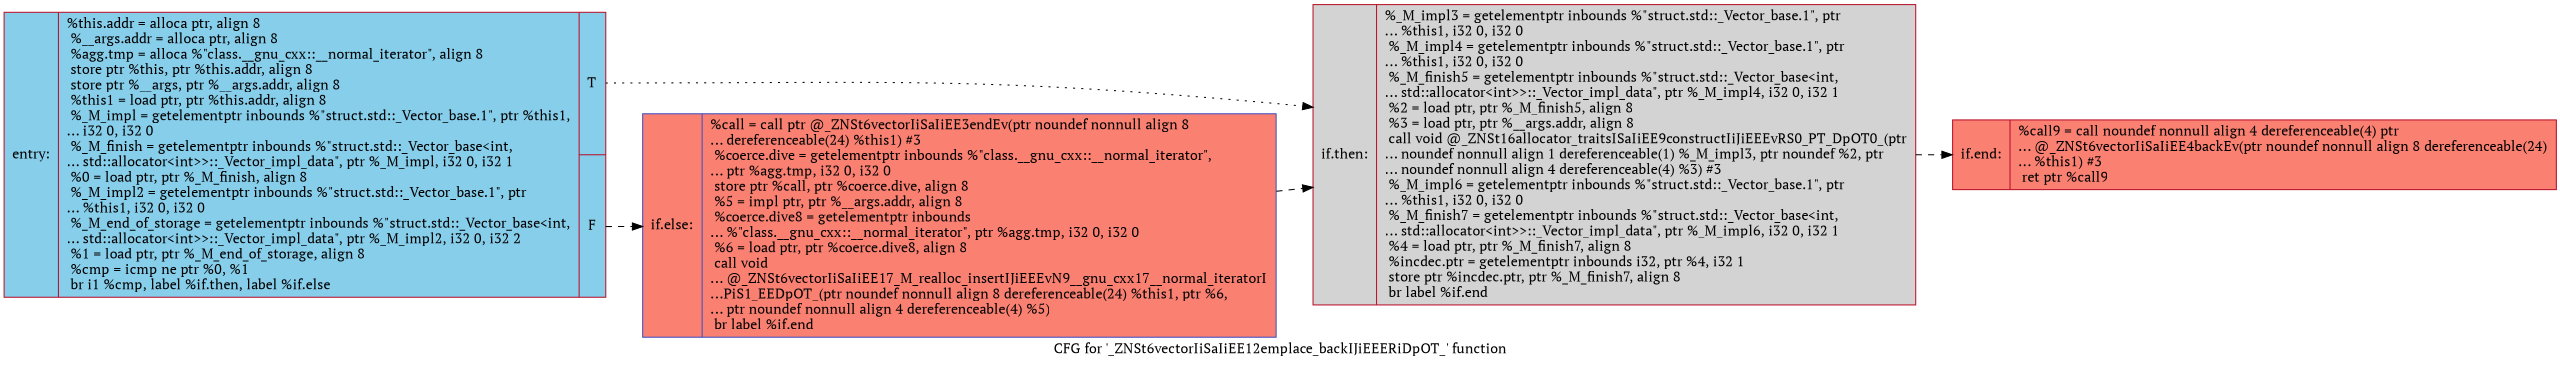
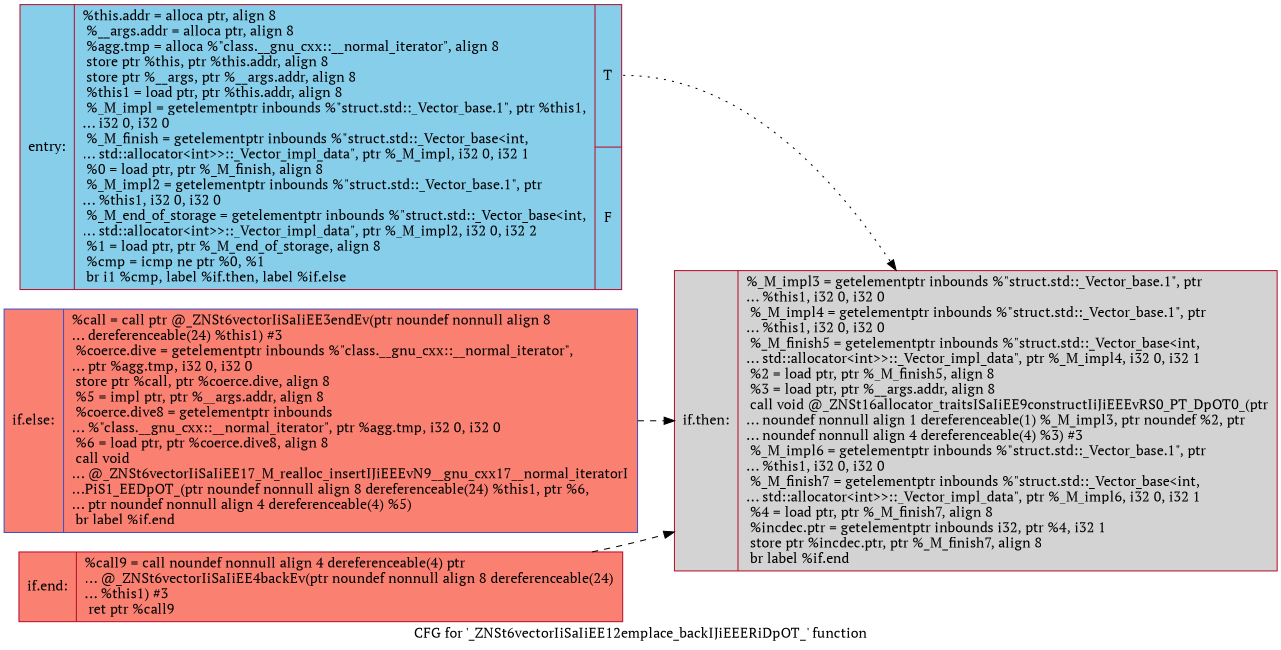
(1929, 155) -> (628, 544)
(619, 227) -> none
